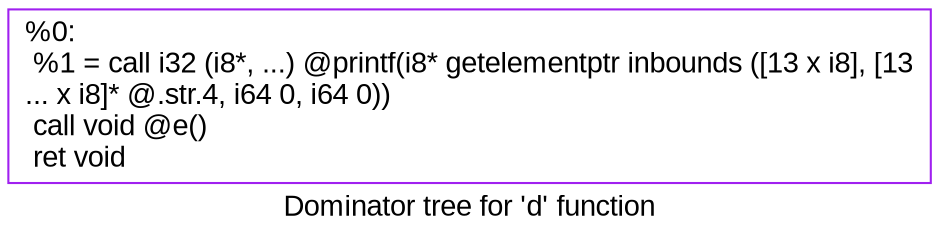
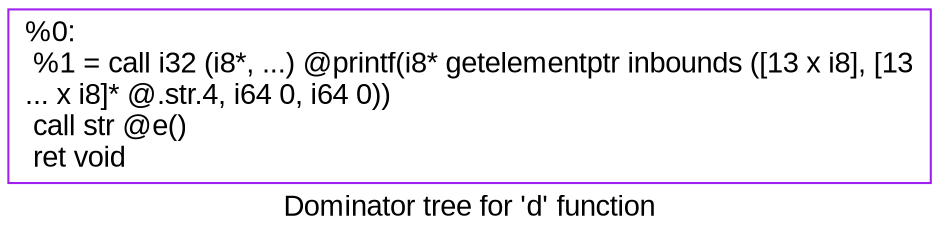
(117, 127) -> (107, 127)
